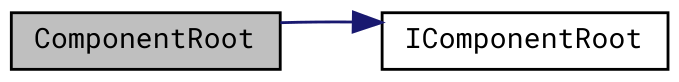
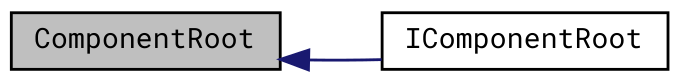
(317, 22) -> (345, 60)
